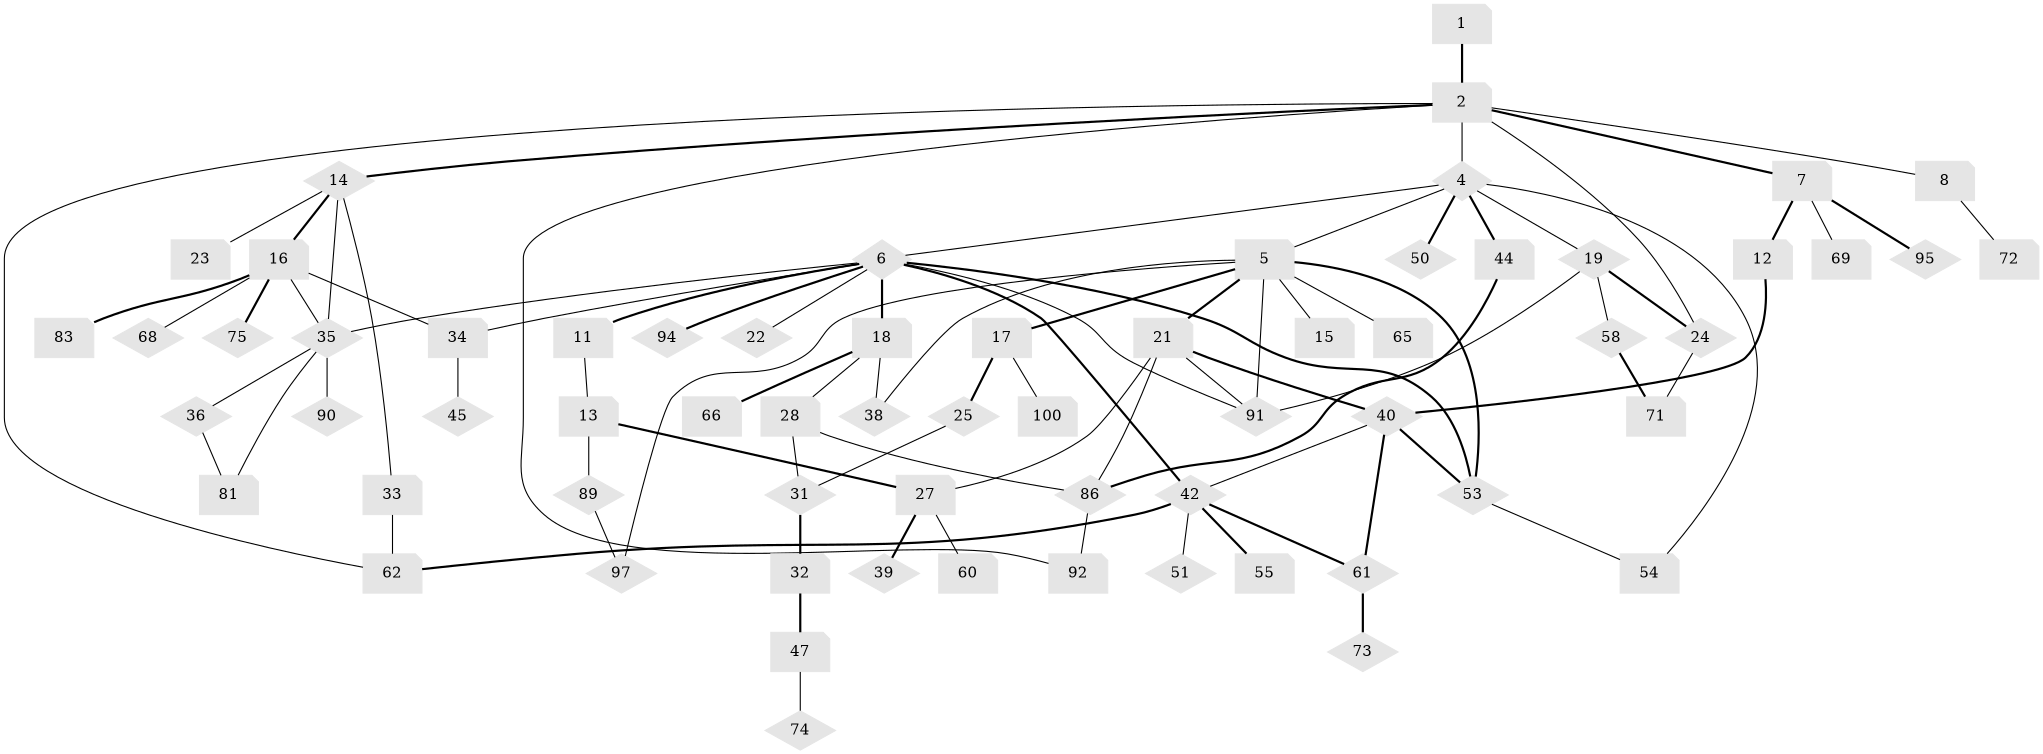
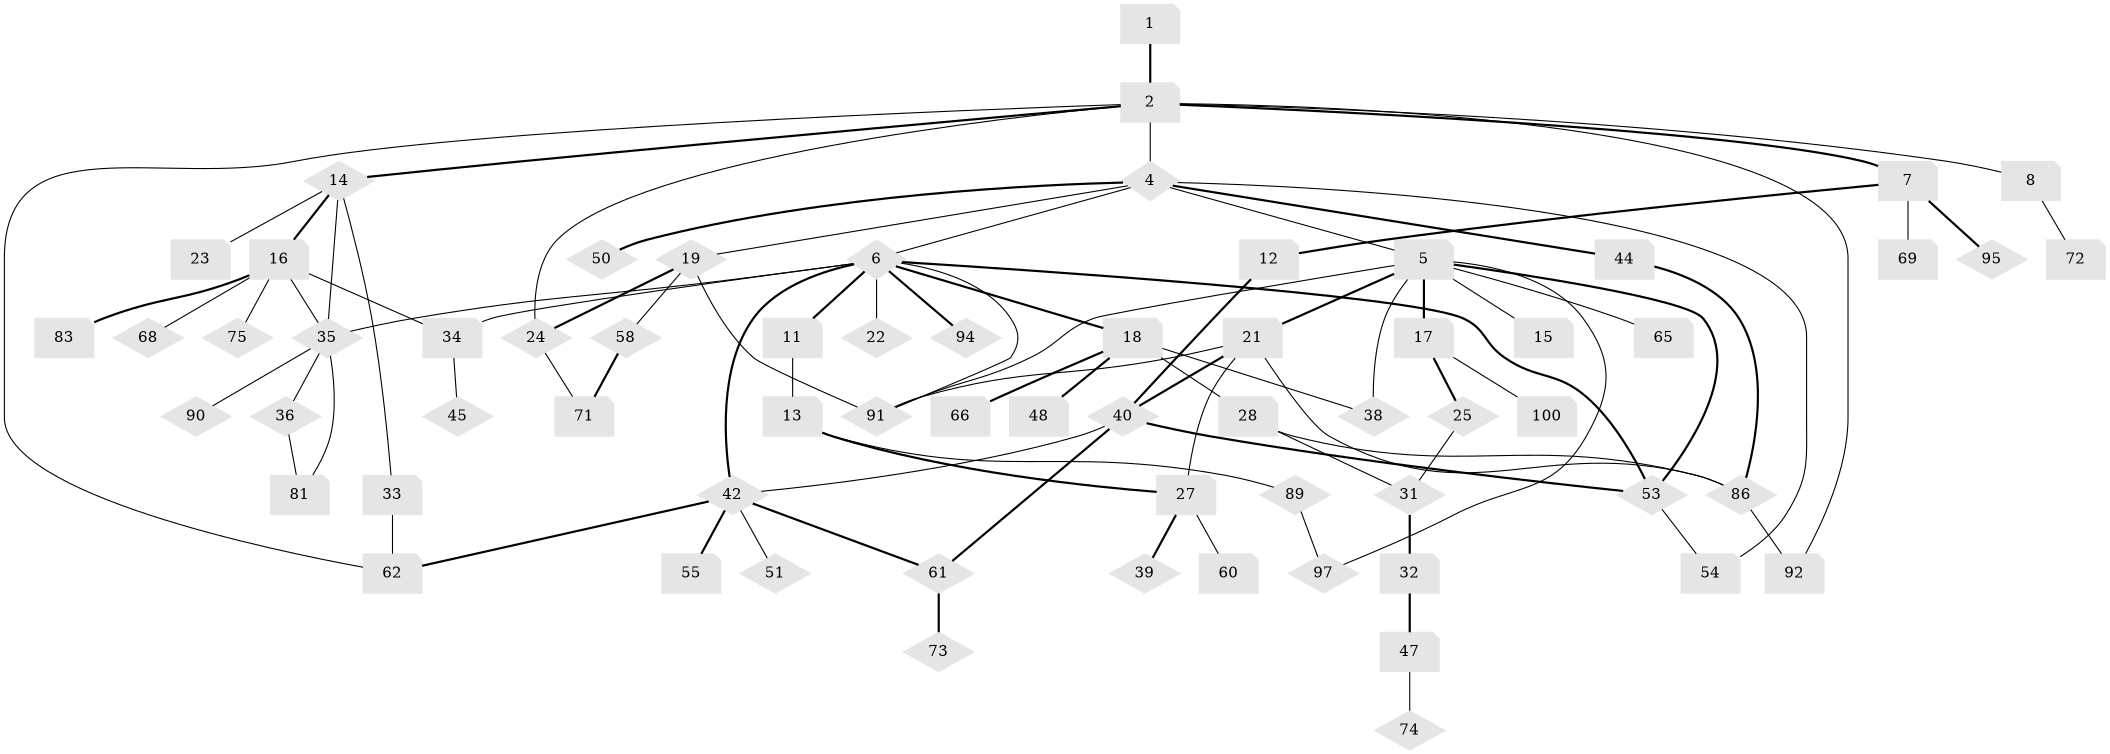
(257, 301) -> (257, 301)
none -> (1039, 416)
